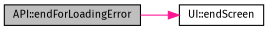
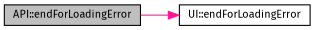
(222, 15) -> (245, 15)
